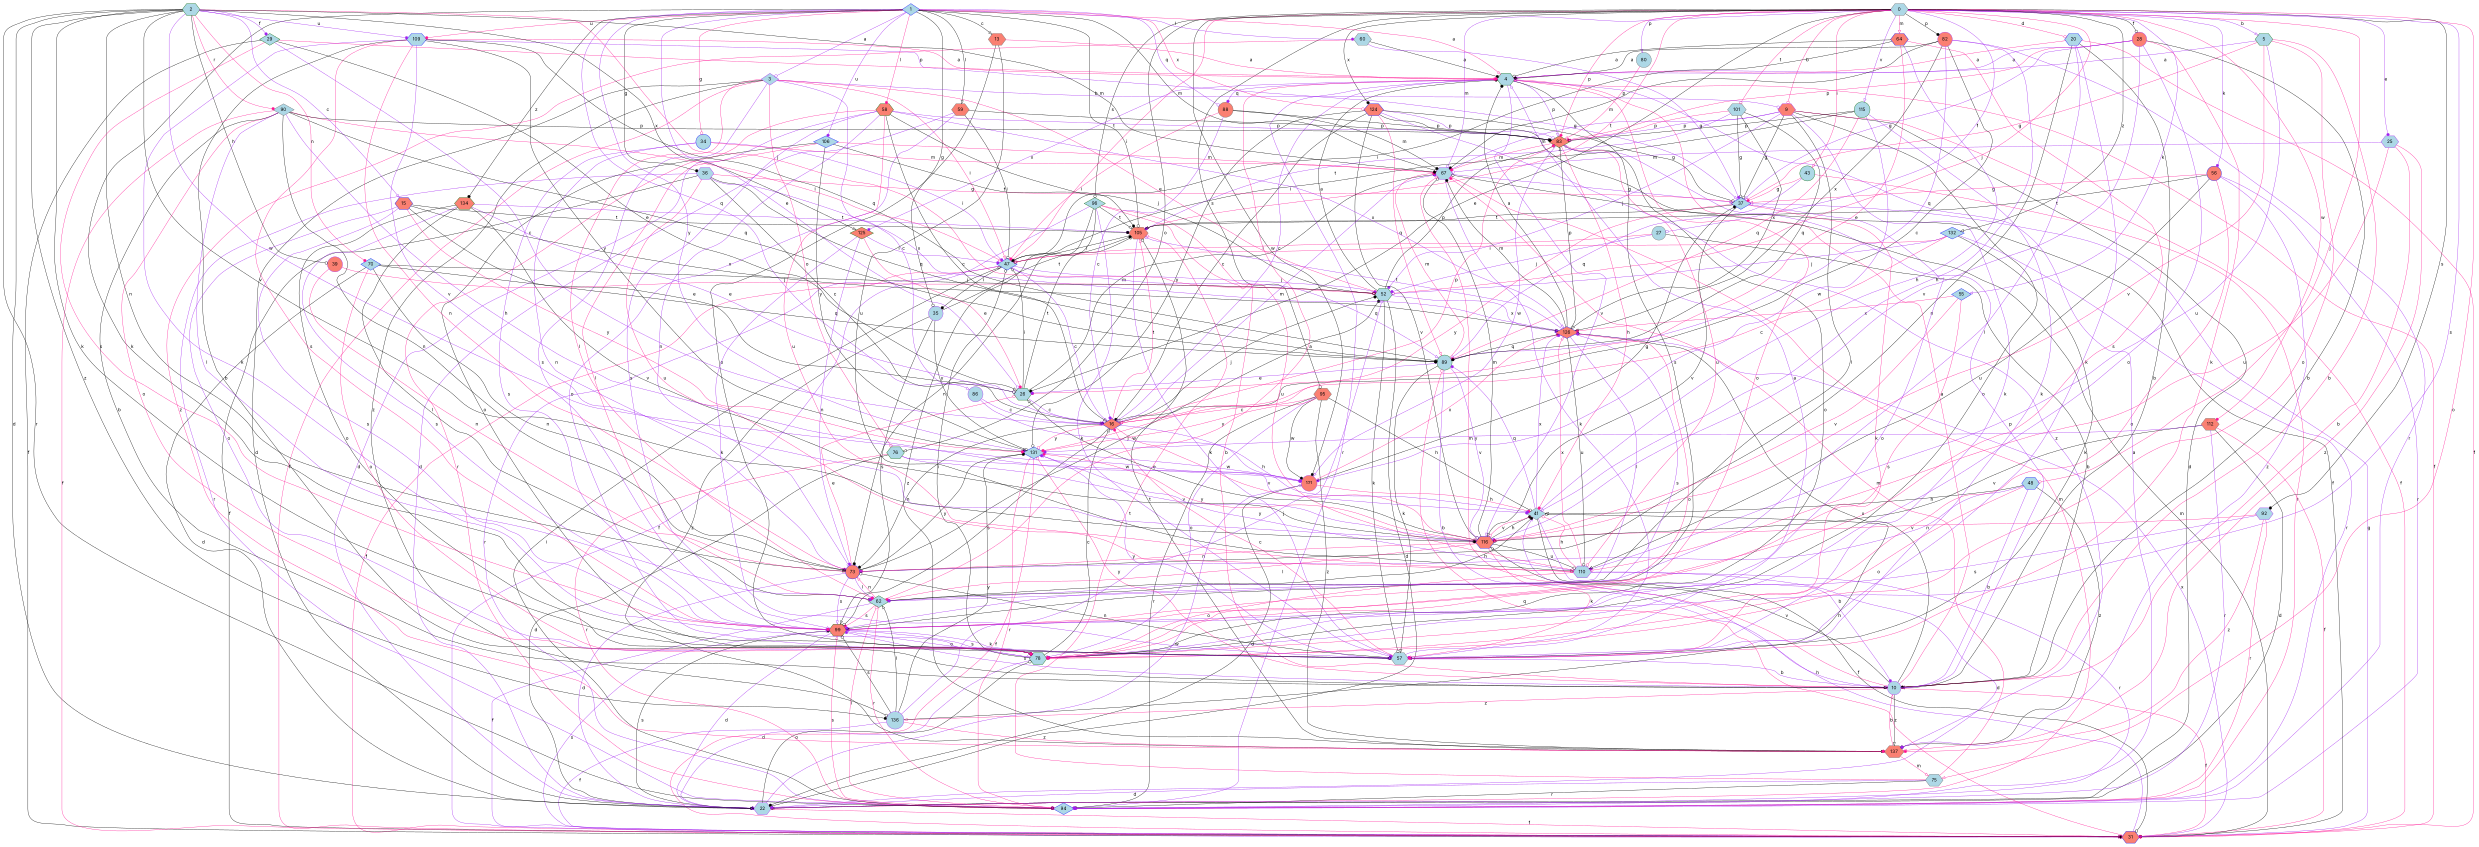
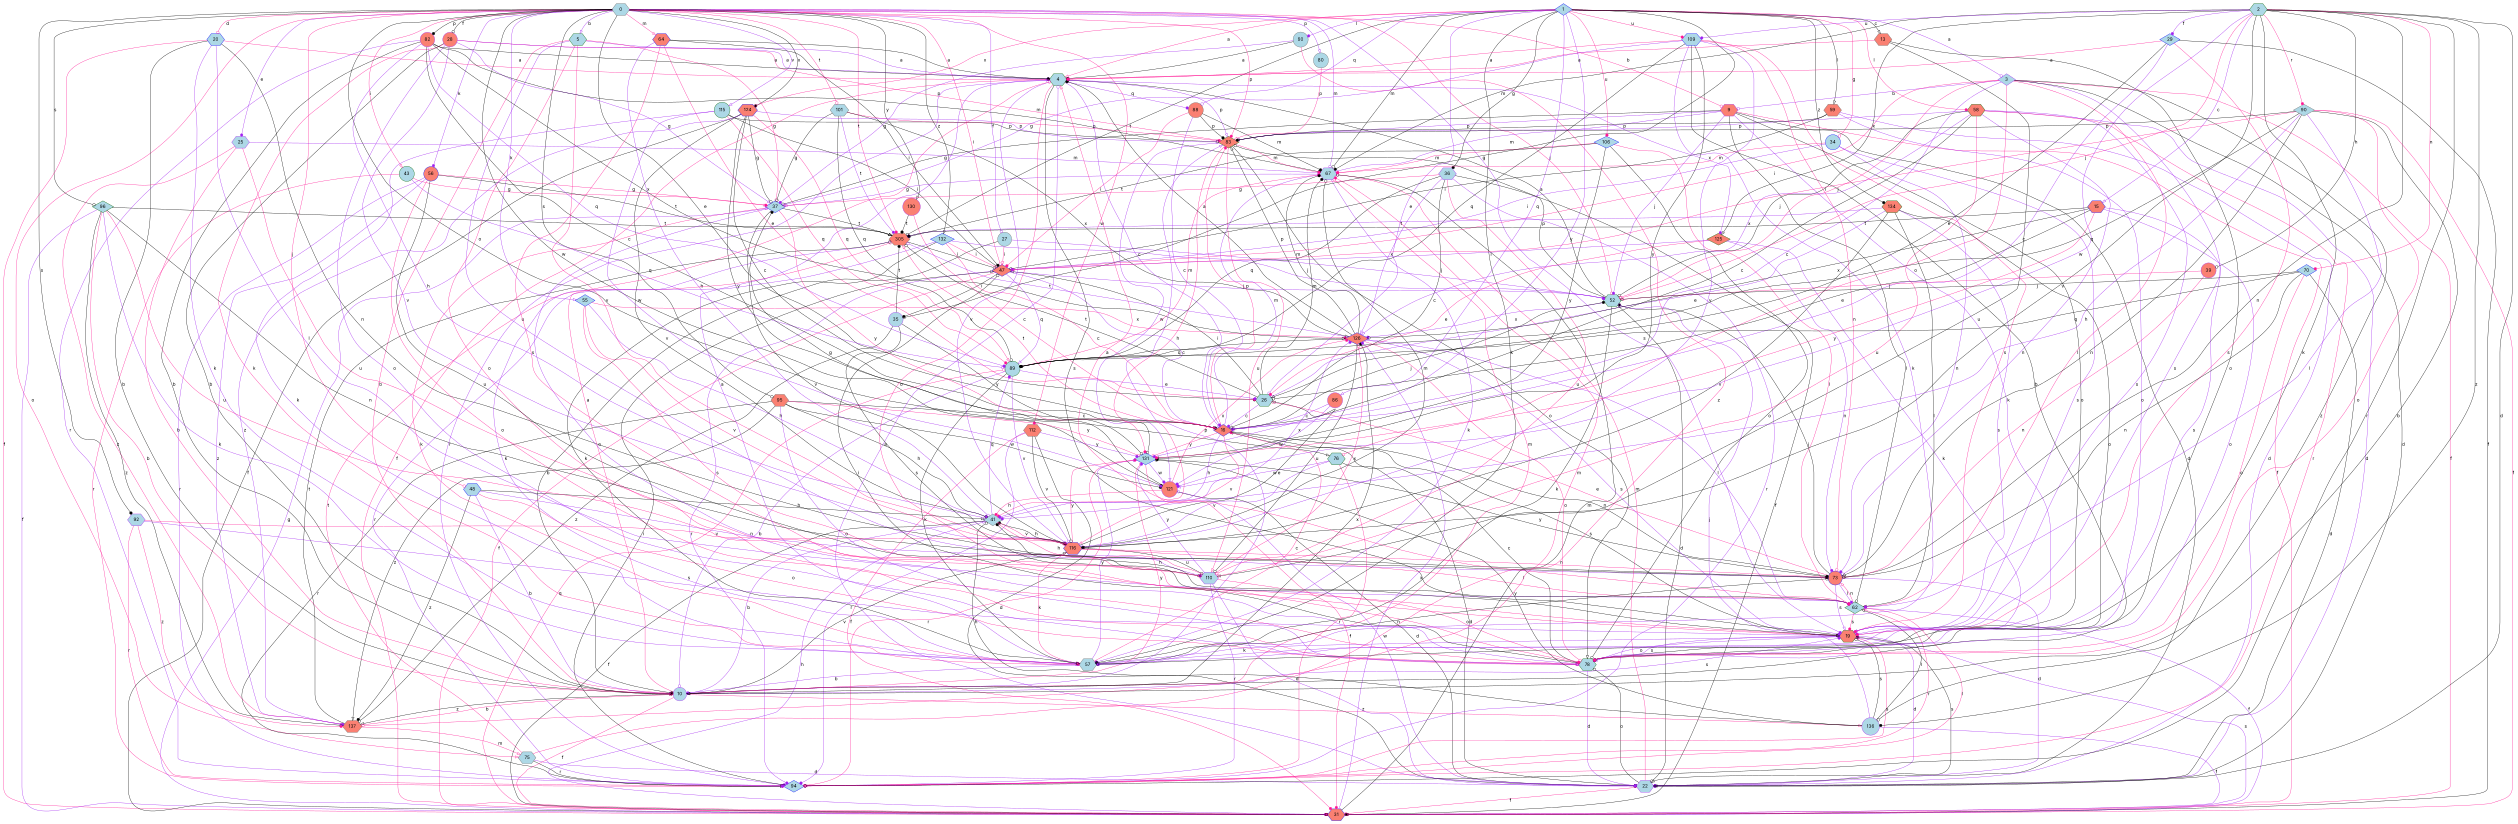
(270, 39) -> (2170, 40)
(1363, 39) -> (1301, 40)
(921, 60) -> (2051, 60)
(857, 70) -> (1602, 67)
(1160, 189) -> (1838, 190)
none -> (912, 207)
(1138, 233) -> (899, 239)
(1007, 264) -> (1002, 270)
(1902, 326) -> (315, 285)
(1712, 338) -> (1278, 339)
(975, 394) -> (1335, 400)
(1219, 410) -> (990, 413)
none -> (779, 419)
none -> (206, 460)
(838, 630) -> (1848, 636)
(1392, 749) -> none
